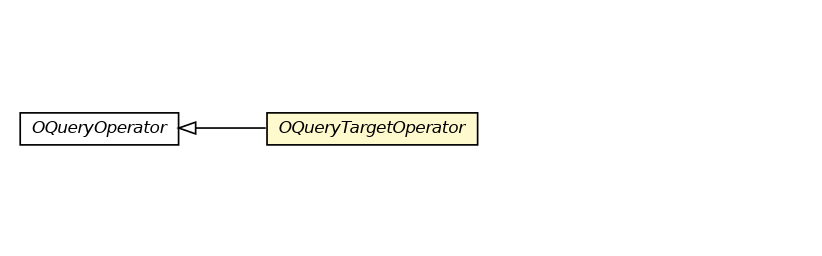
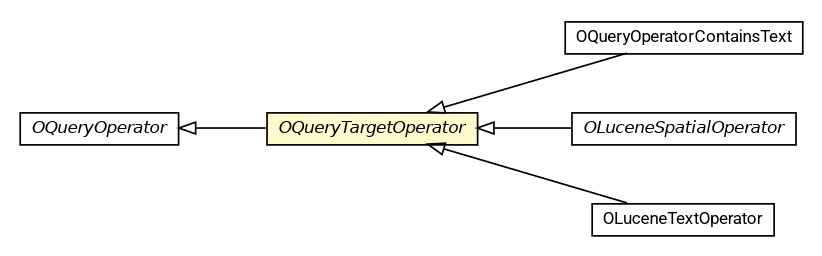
none -> (683, 37)
none -> (683, 128)
none -> (683, 219)
